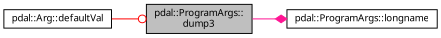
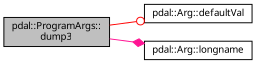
(125, 19) -> (123, 23)
(362, 19) -> (198, 50)
